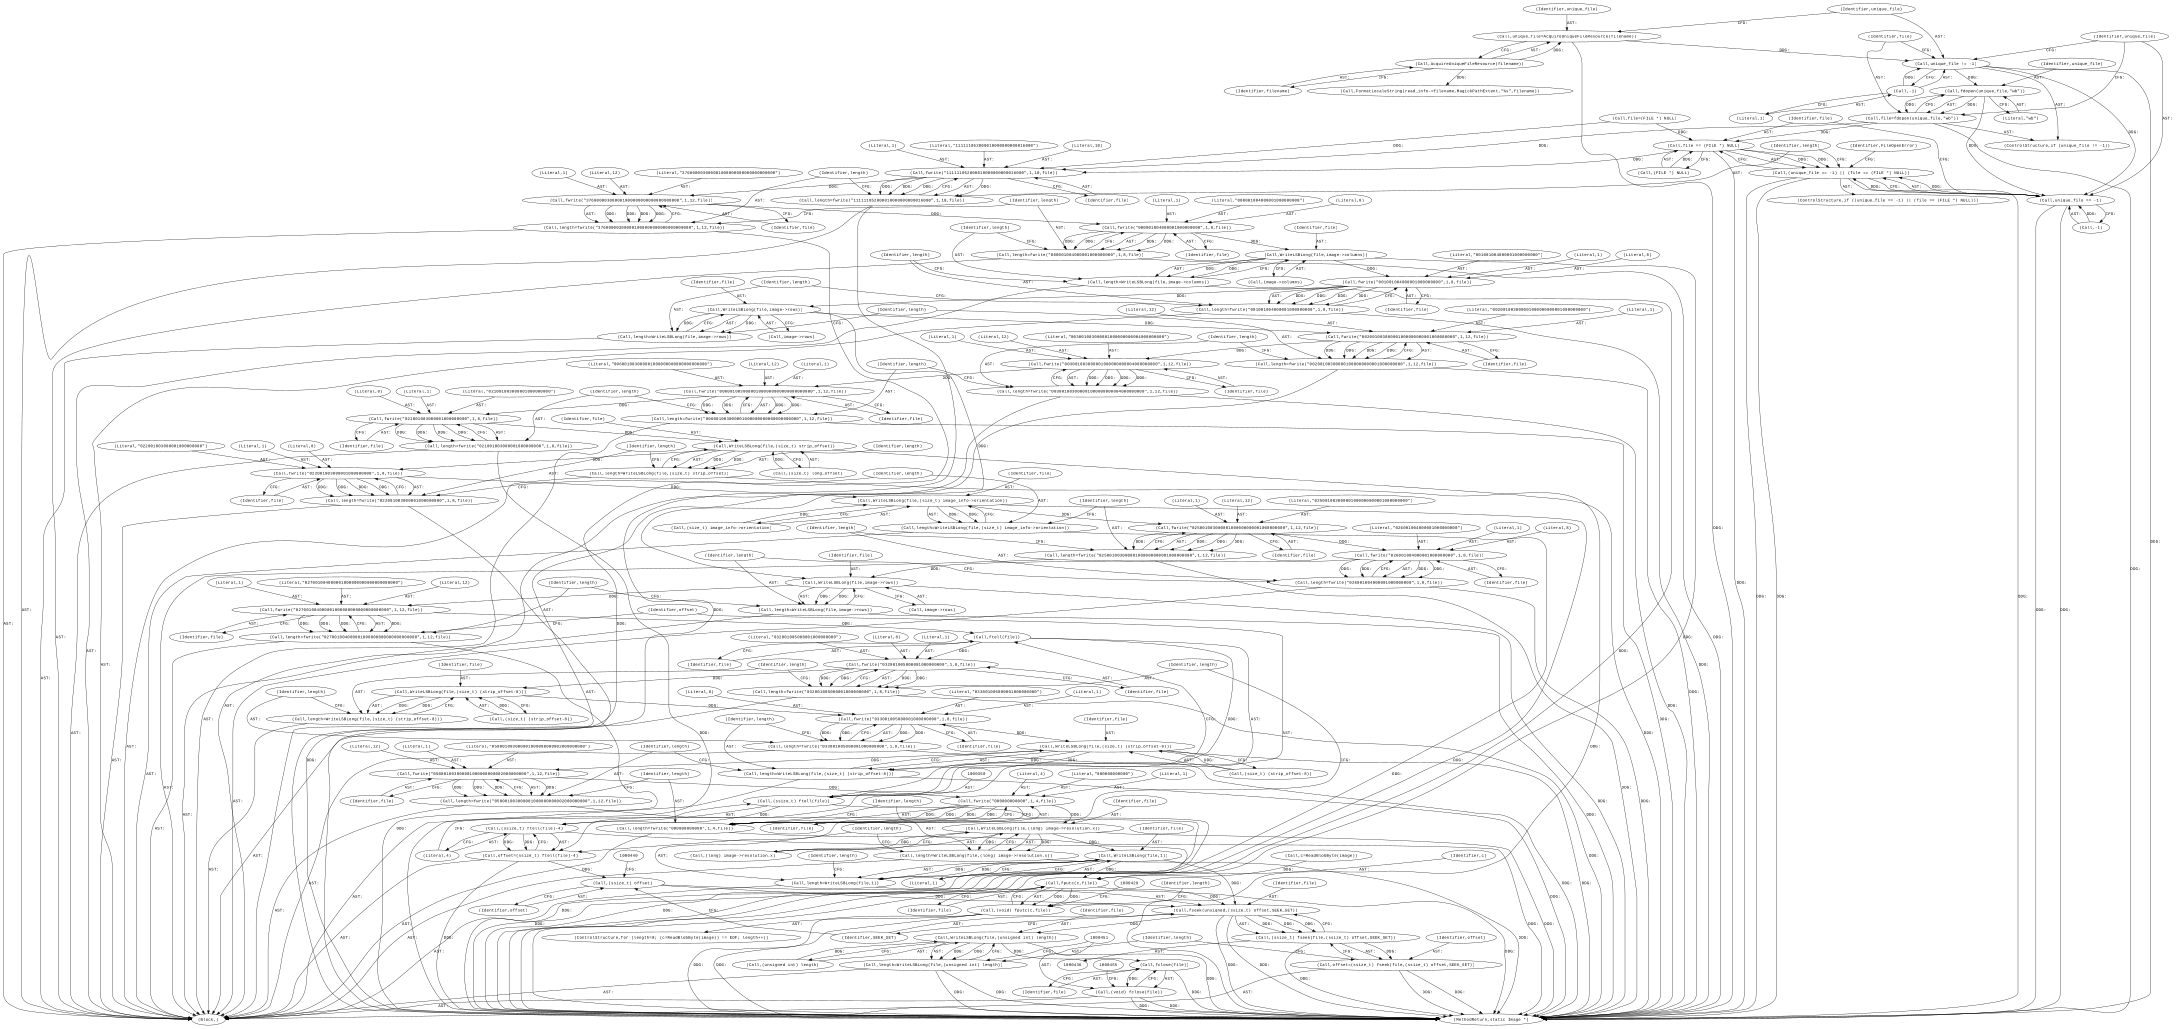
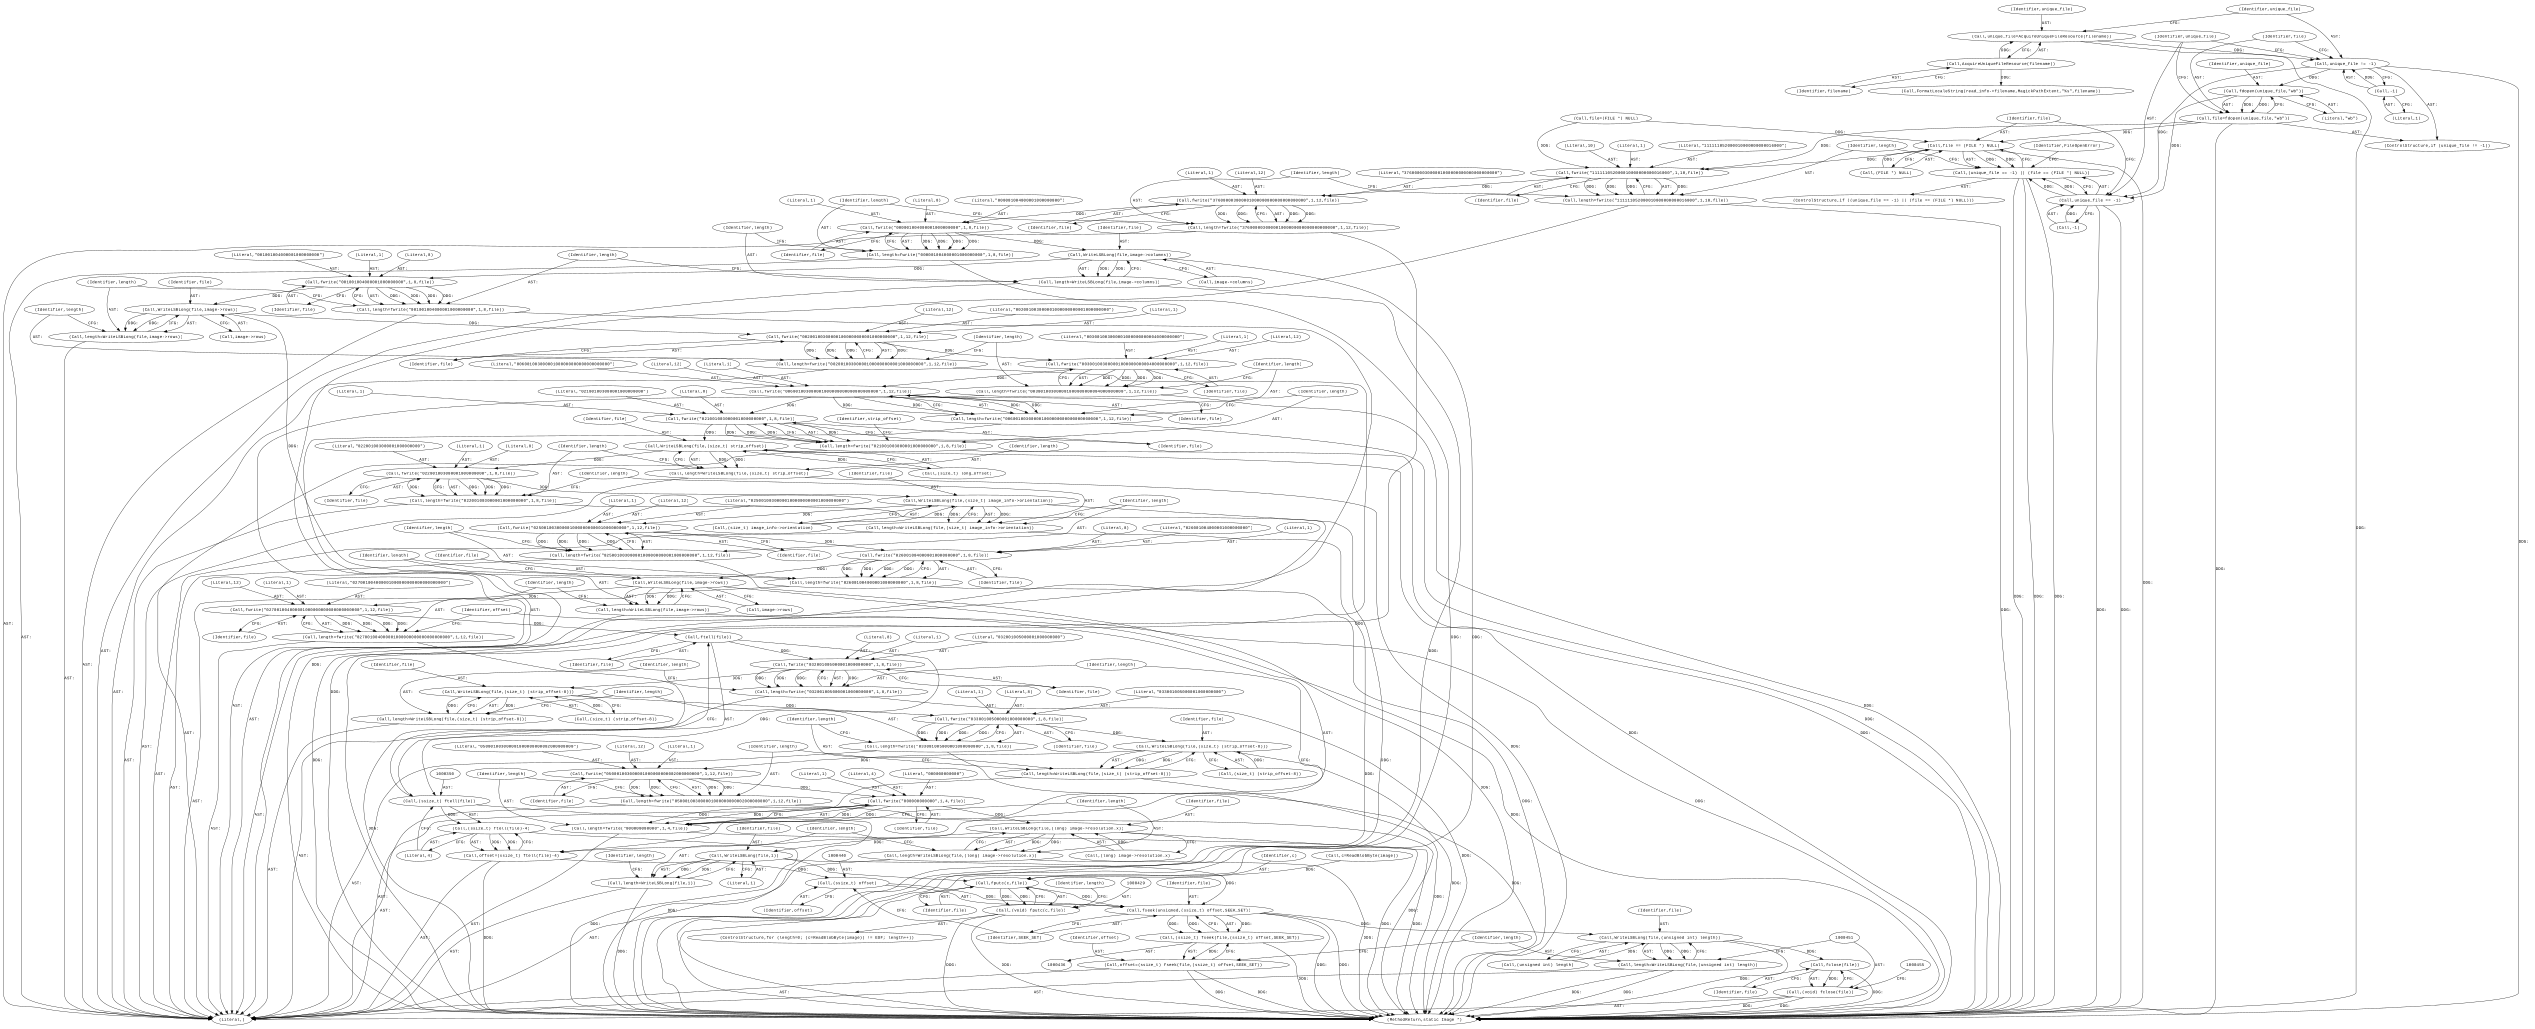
none -> (869, 419)
(633, 869) -> (849, 869)
(1106, 897) -> (1128, 897)
(208, 1020) -> (232, 1020)
